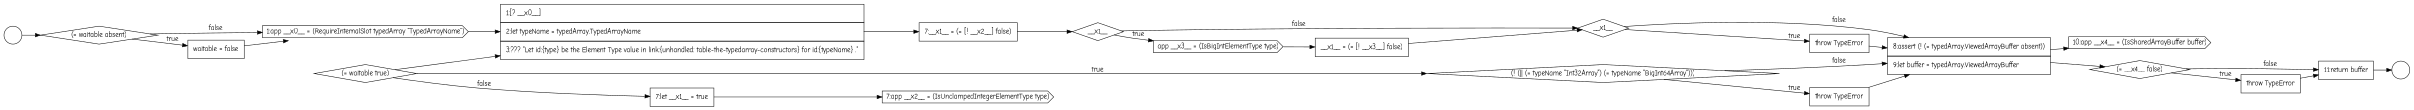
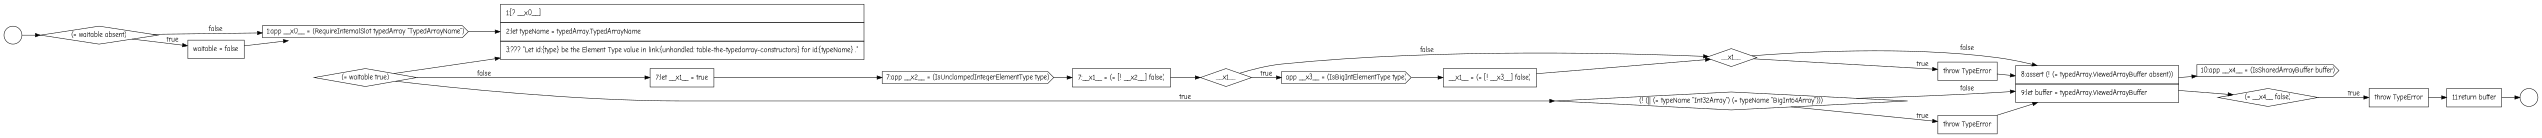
(889, 32) -> (1060, 78)
(2250, 69) -> none
